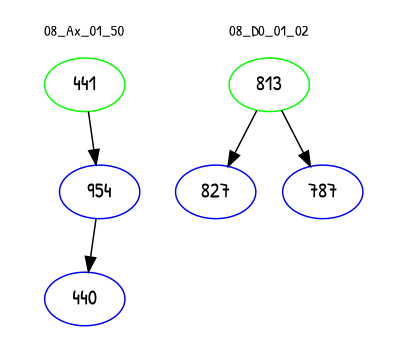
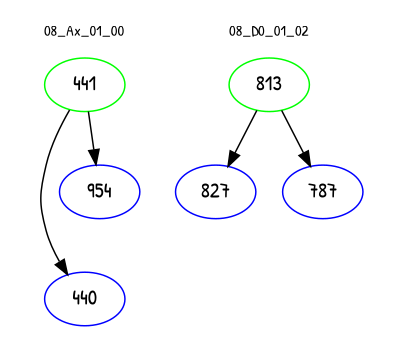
(85, 32) -> (85, 32)
(93, 238) -> (42, 185)
